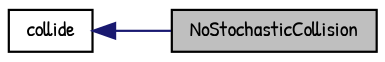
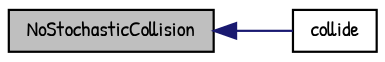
(143, 31) -> (265, 31)
